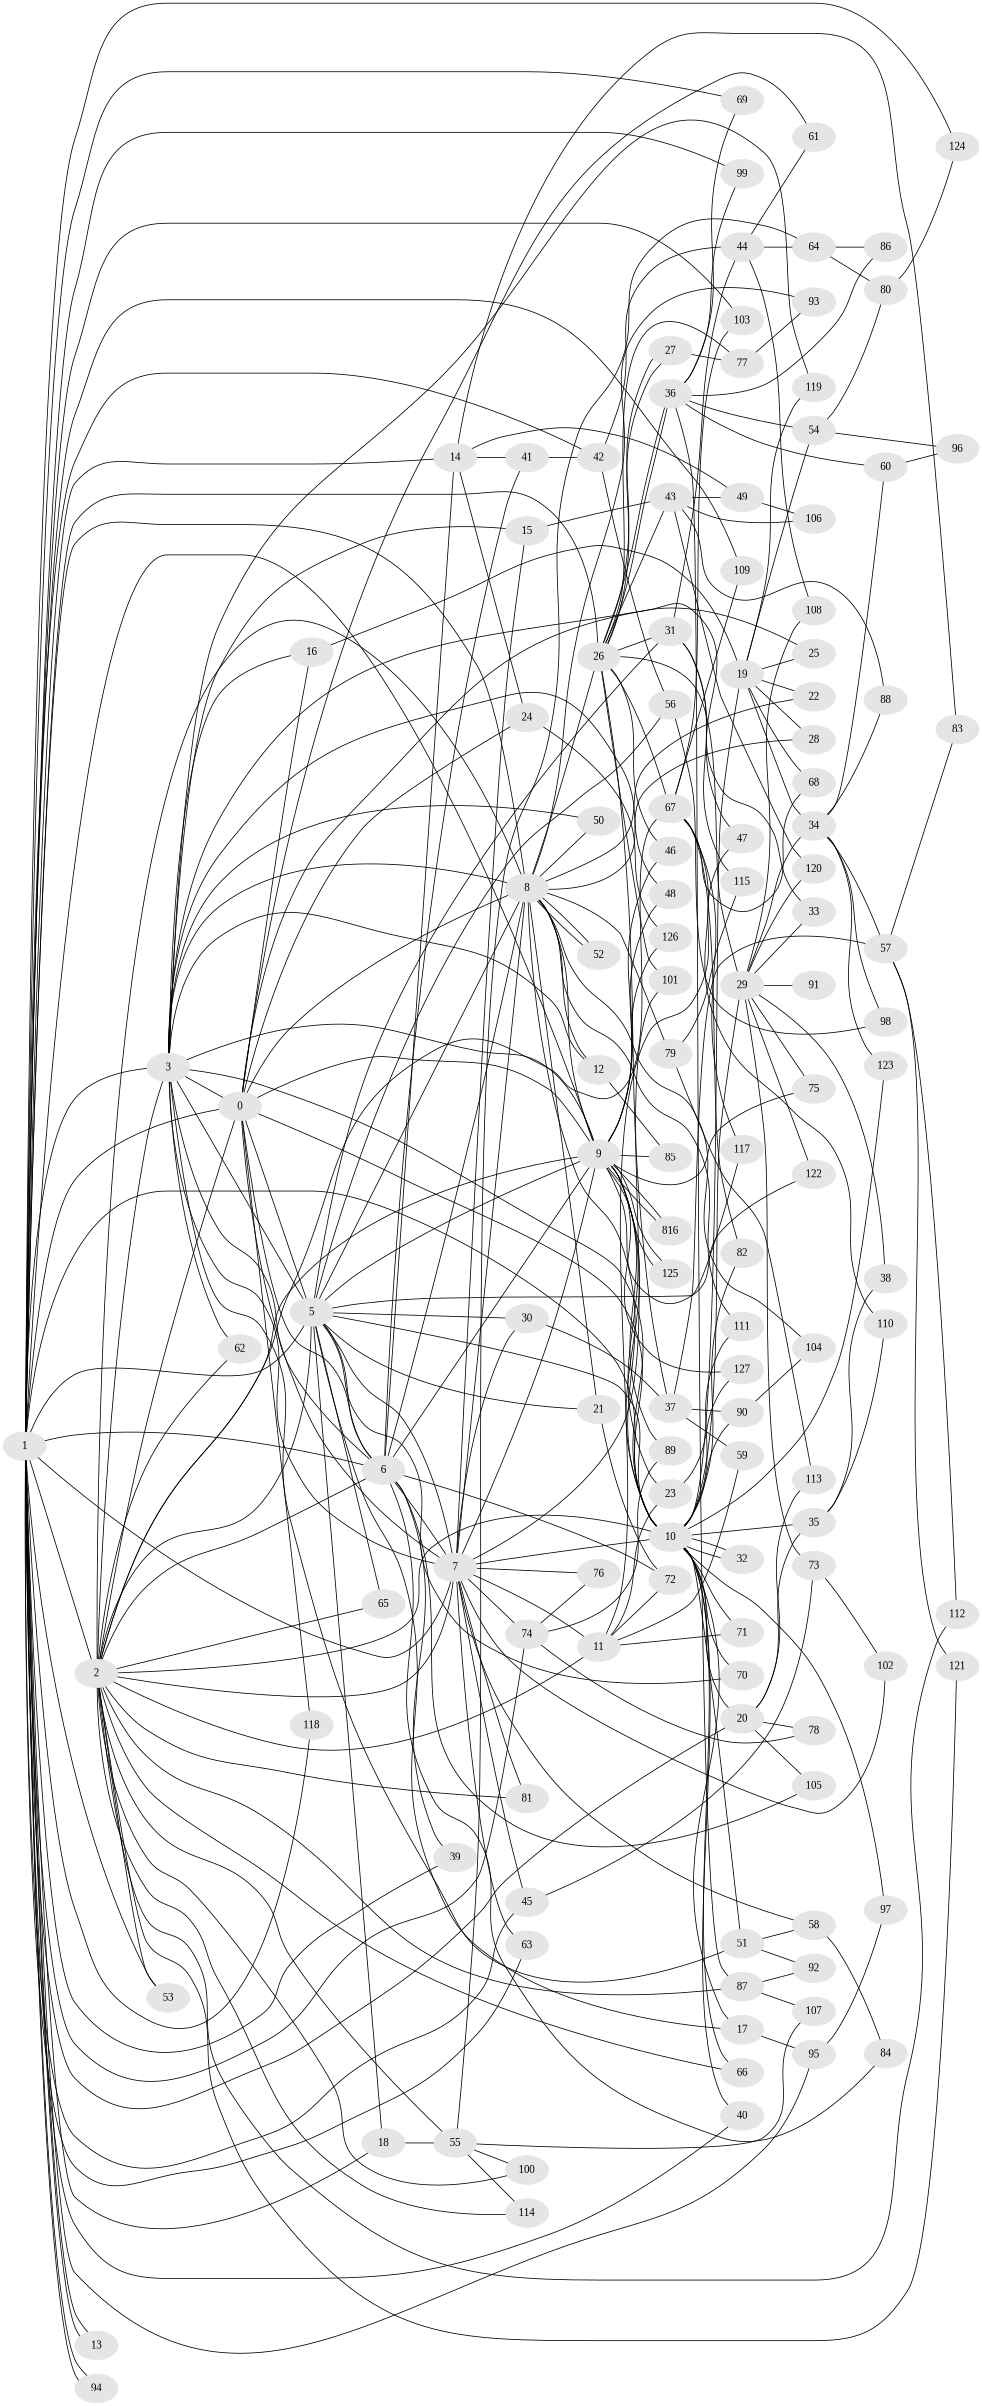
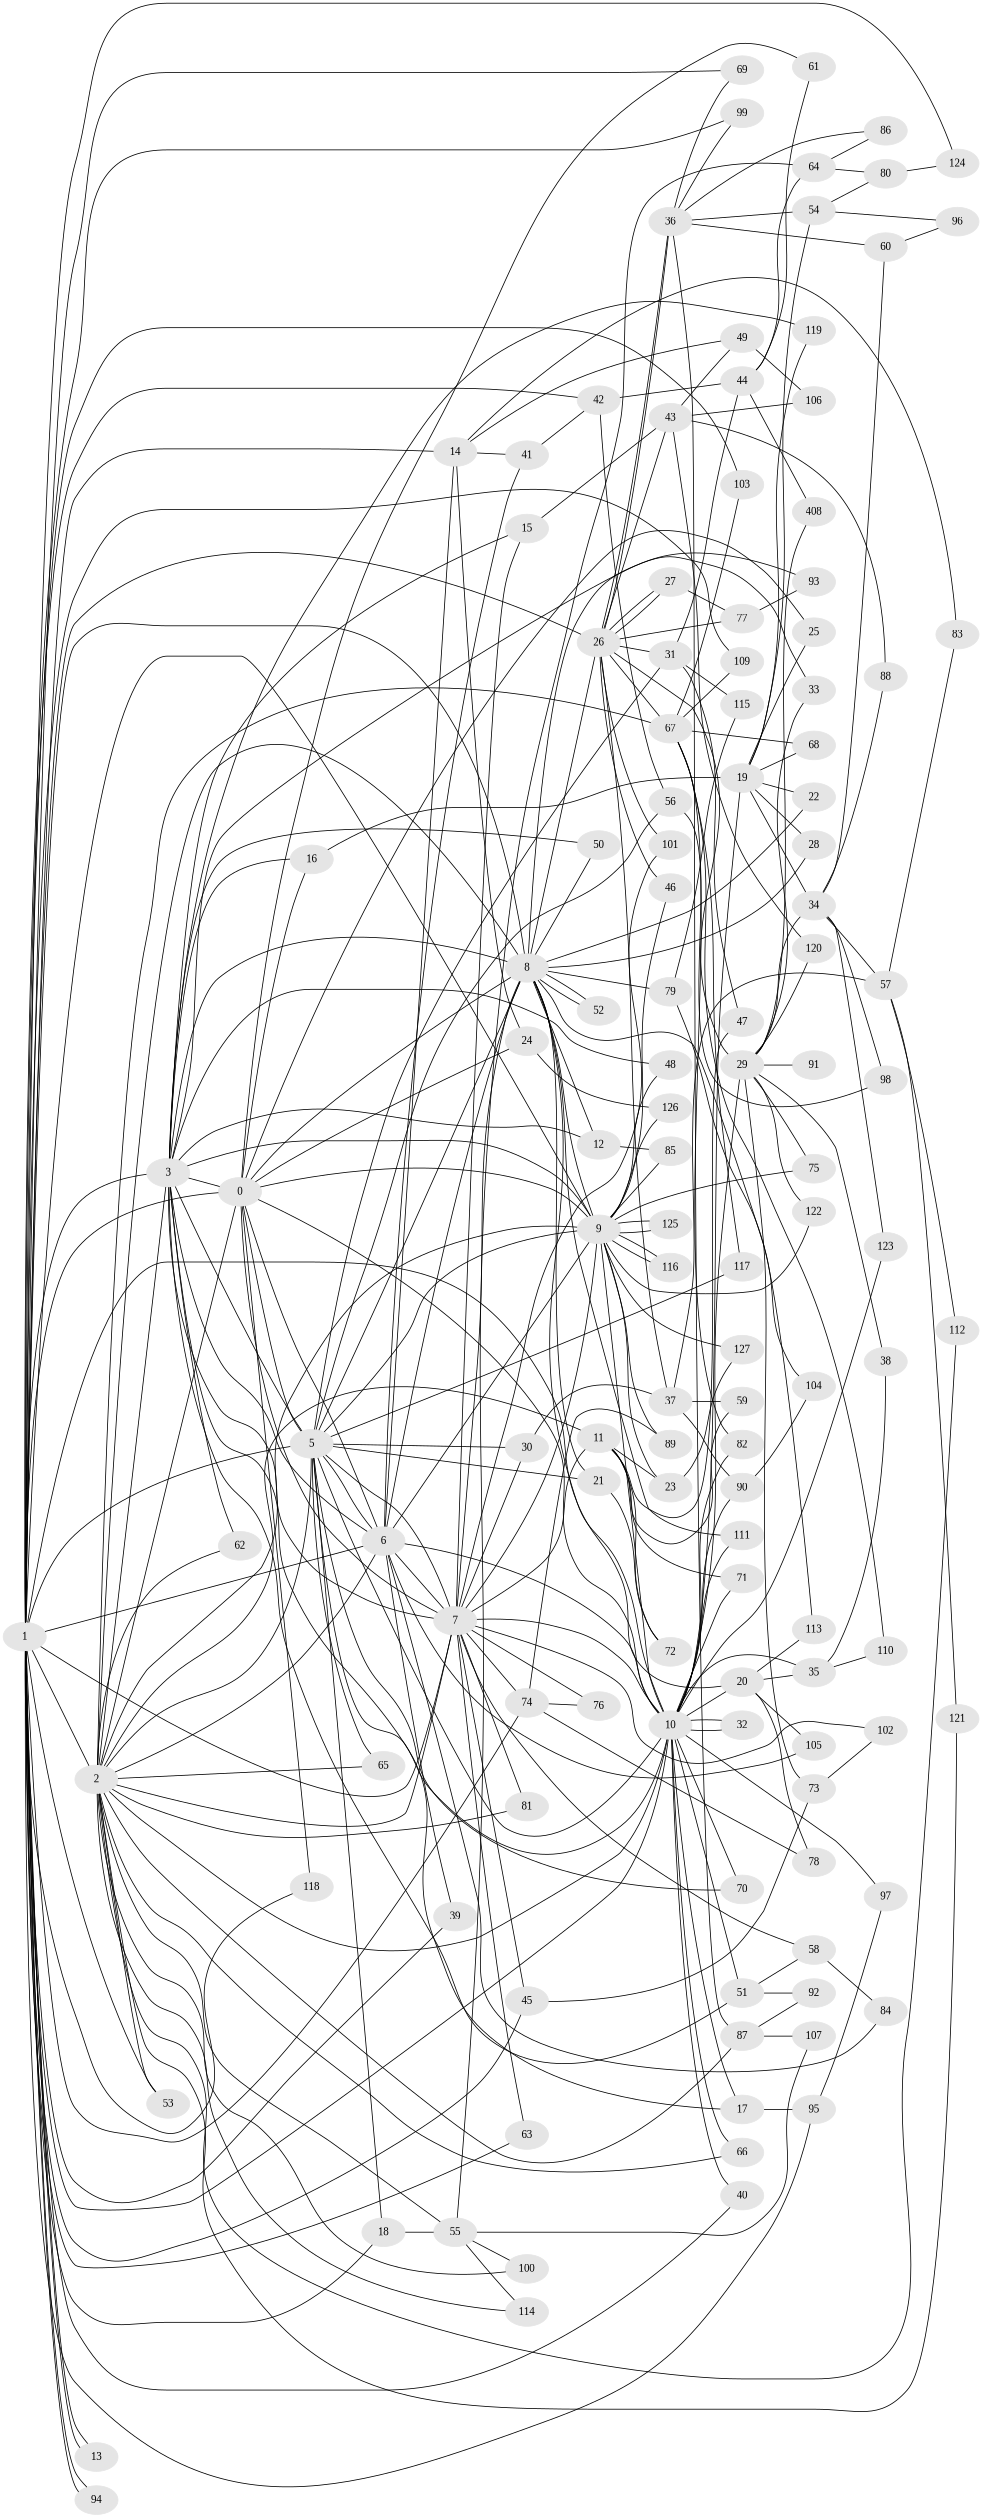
(814, 611) -> (814, 512)
(670, 1231) -> (670, 1268)
(544, 1521) -> (560, 1592)
